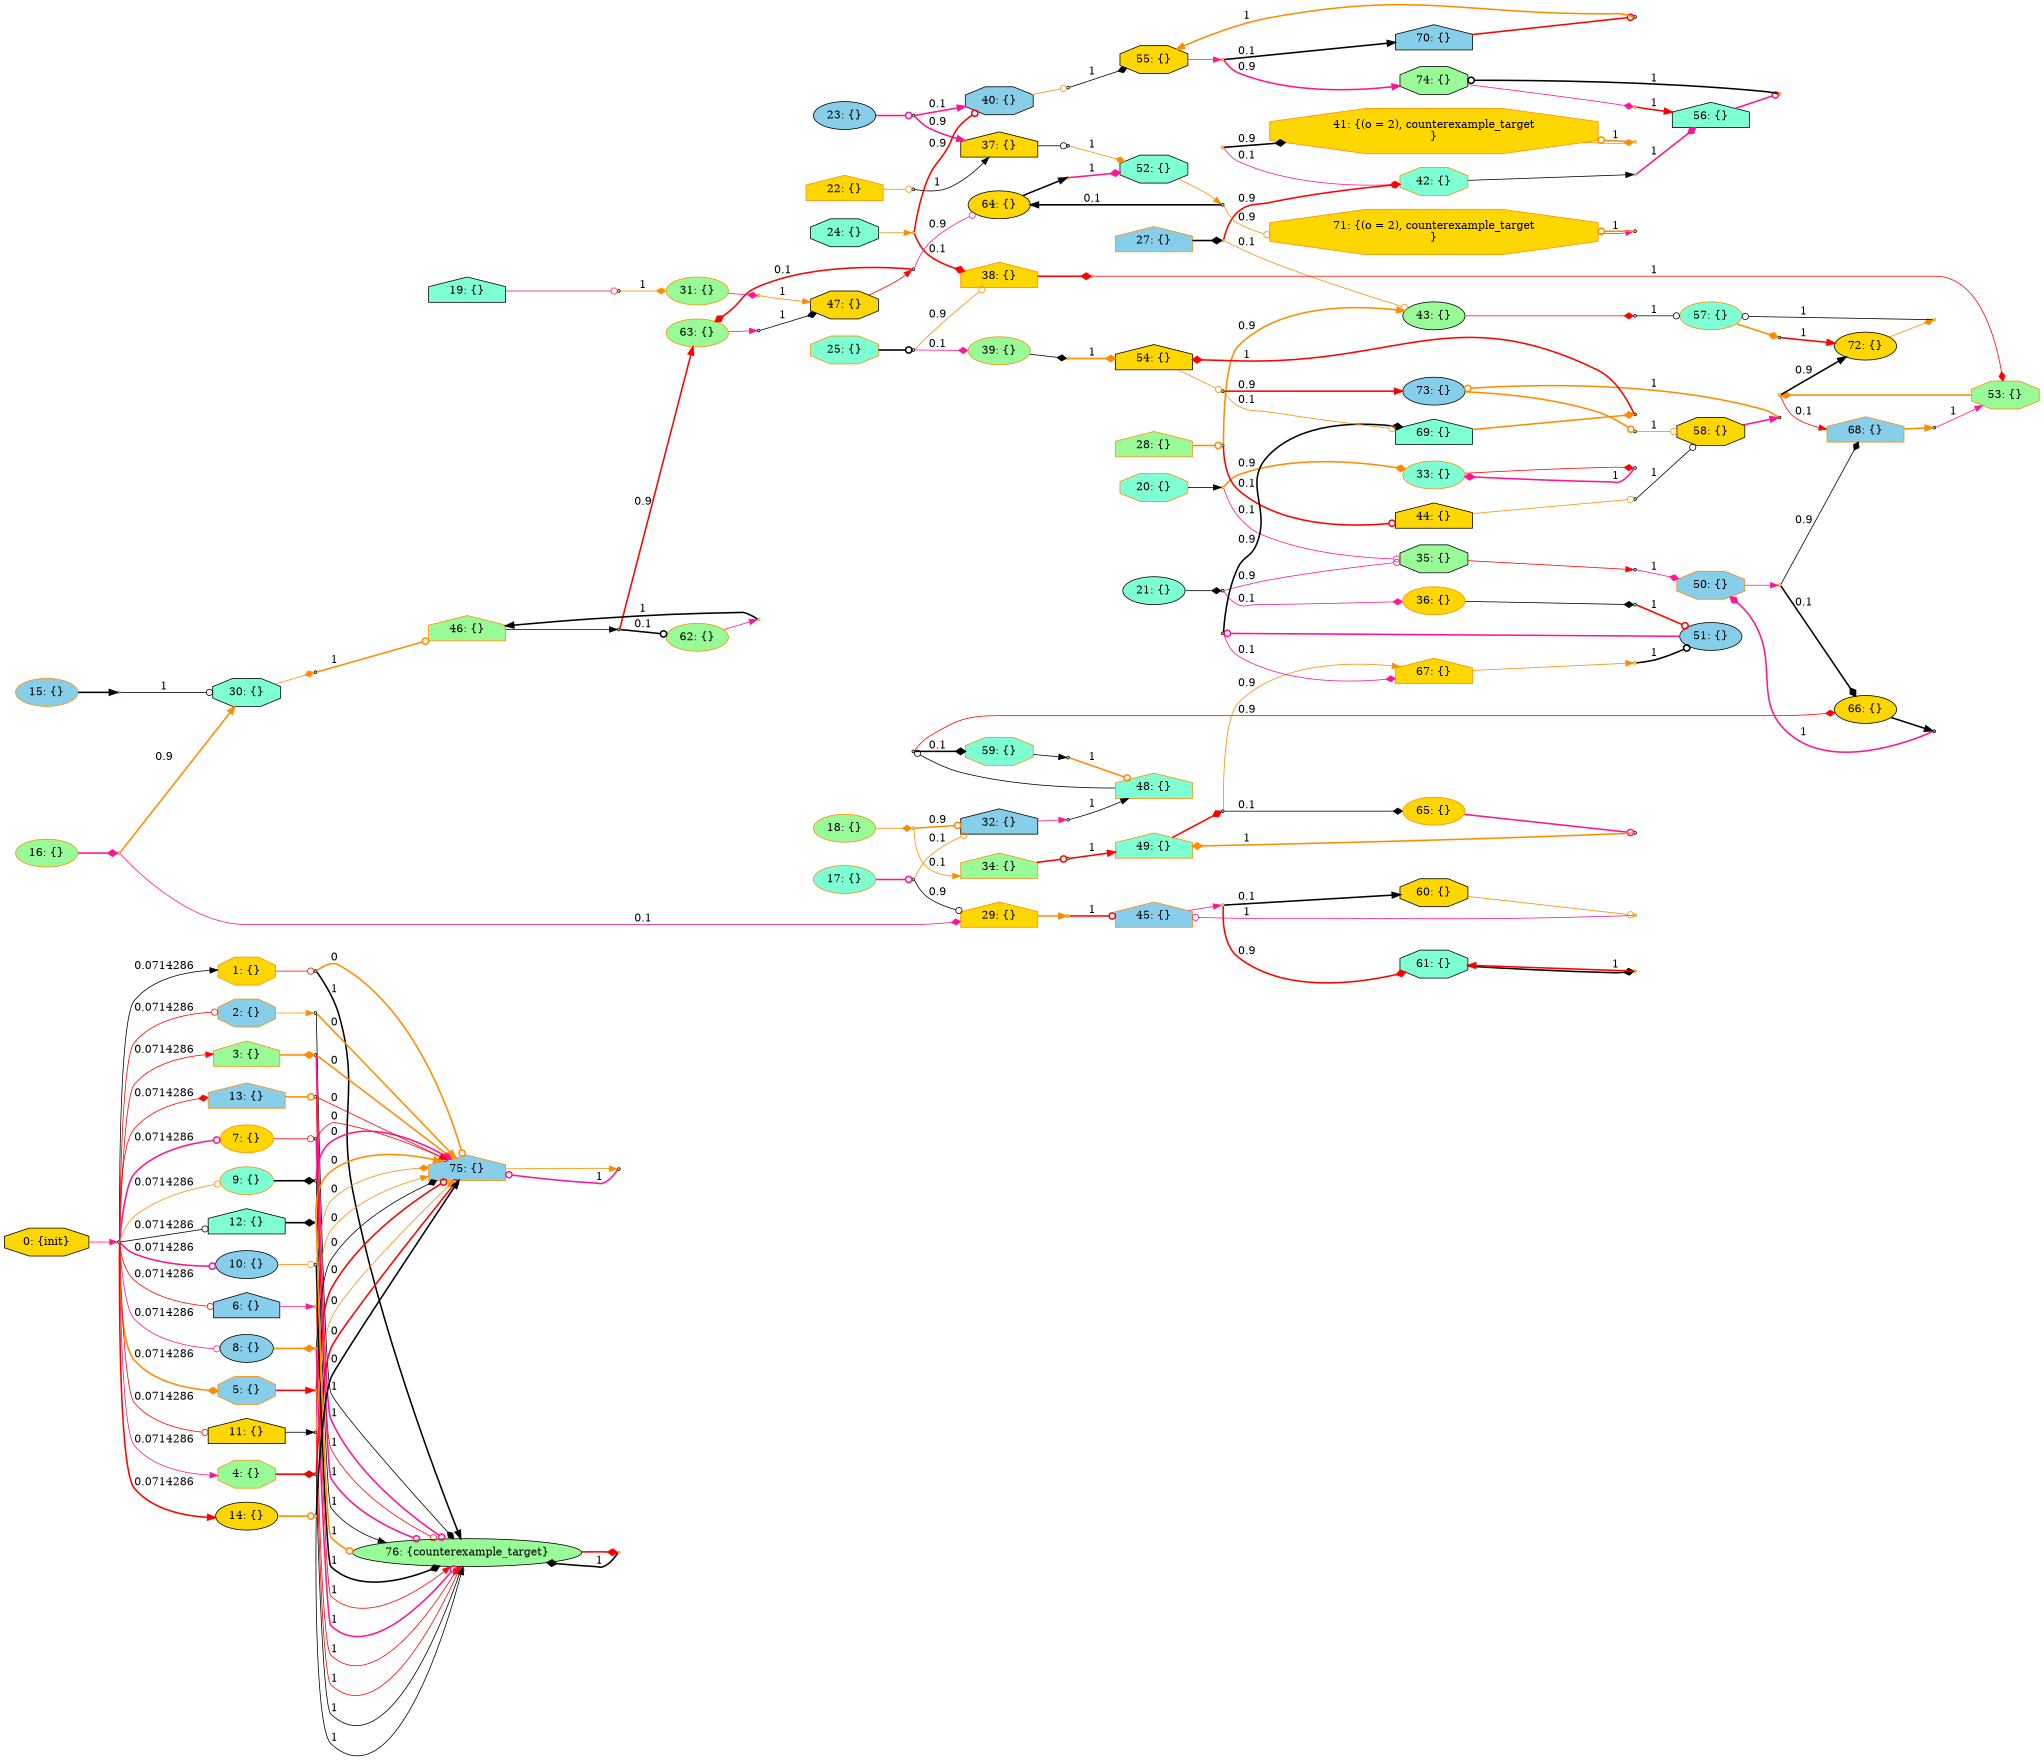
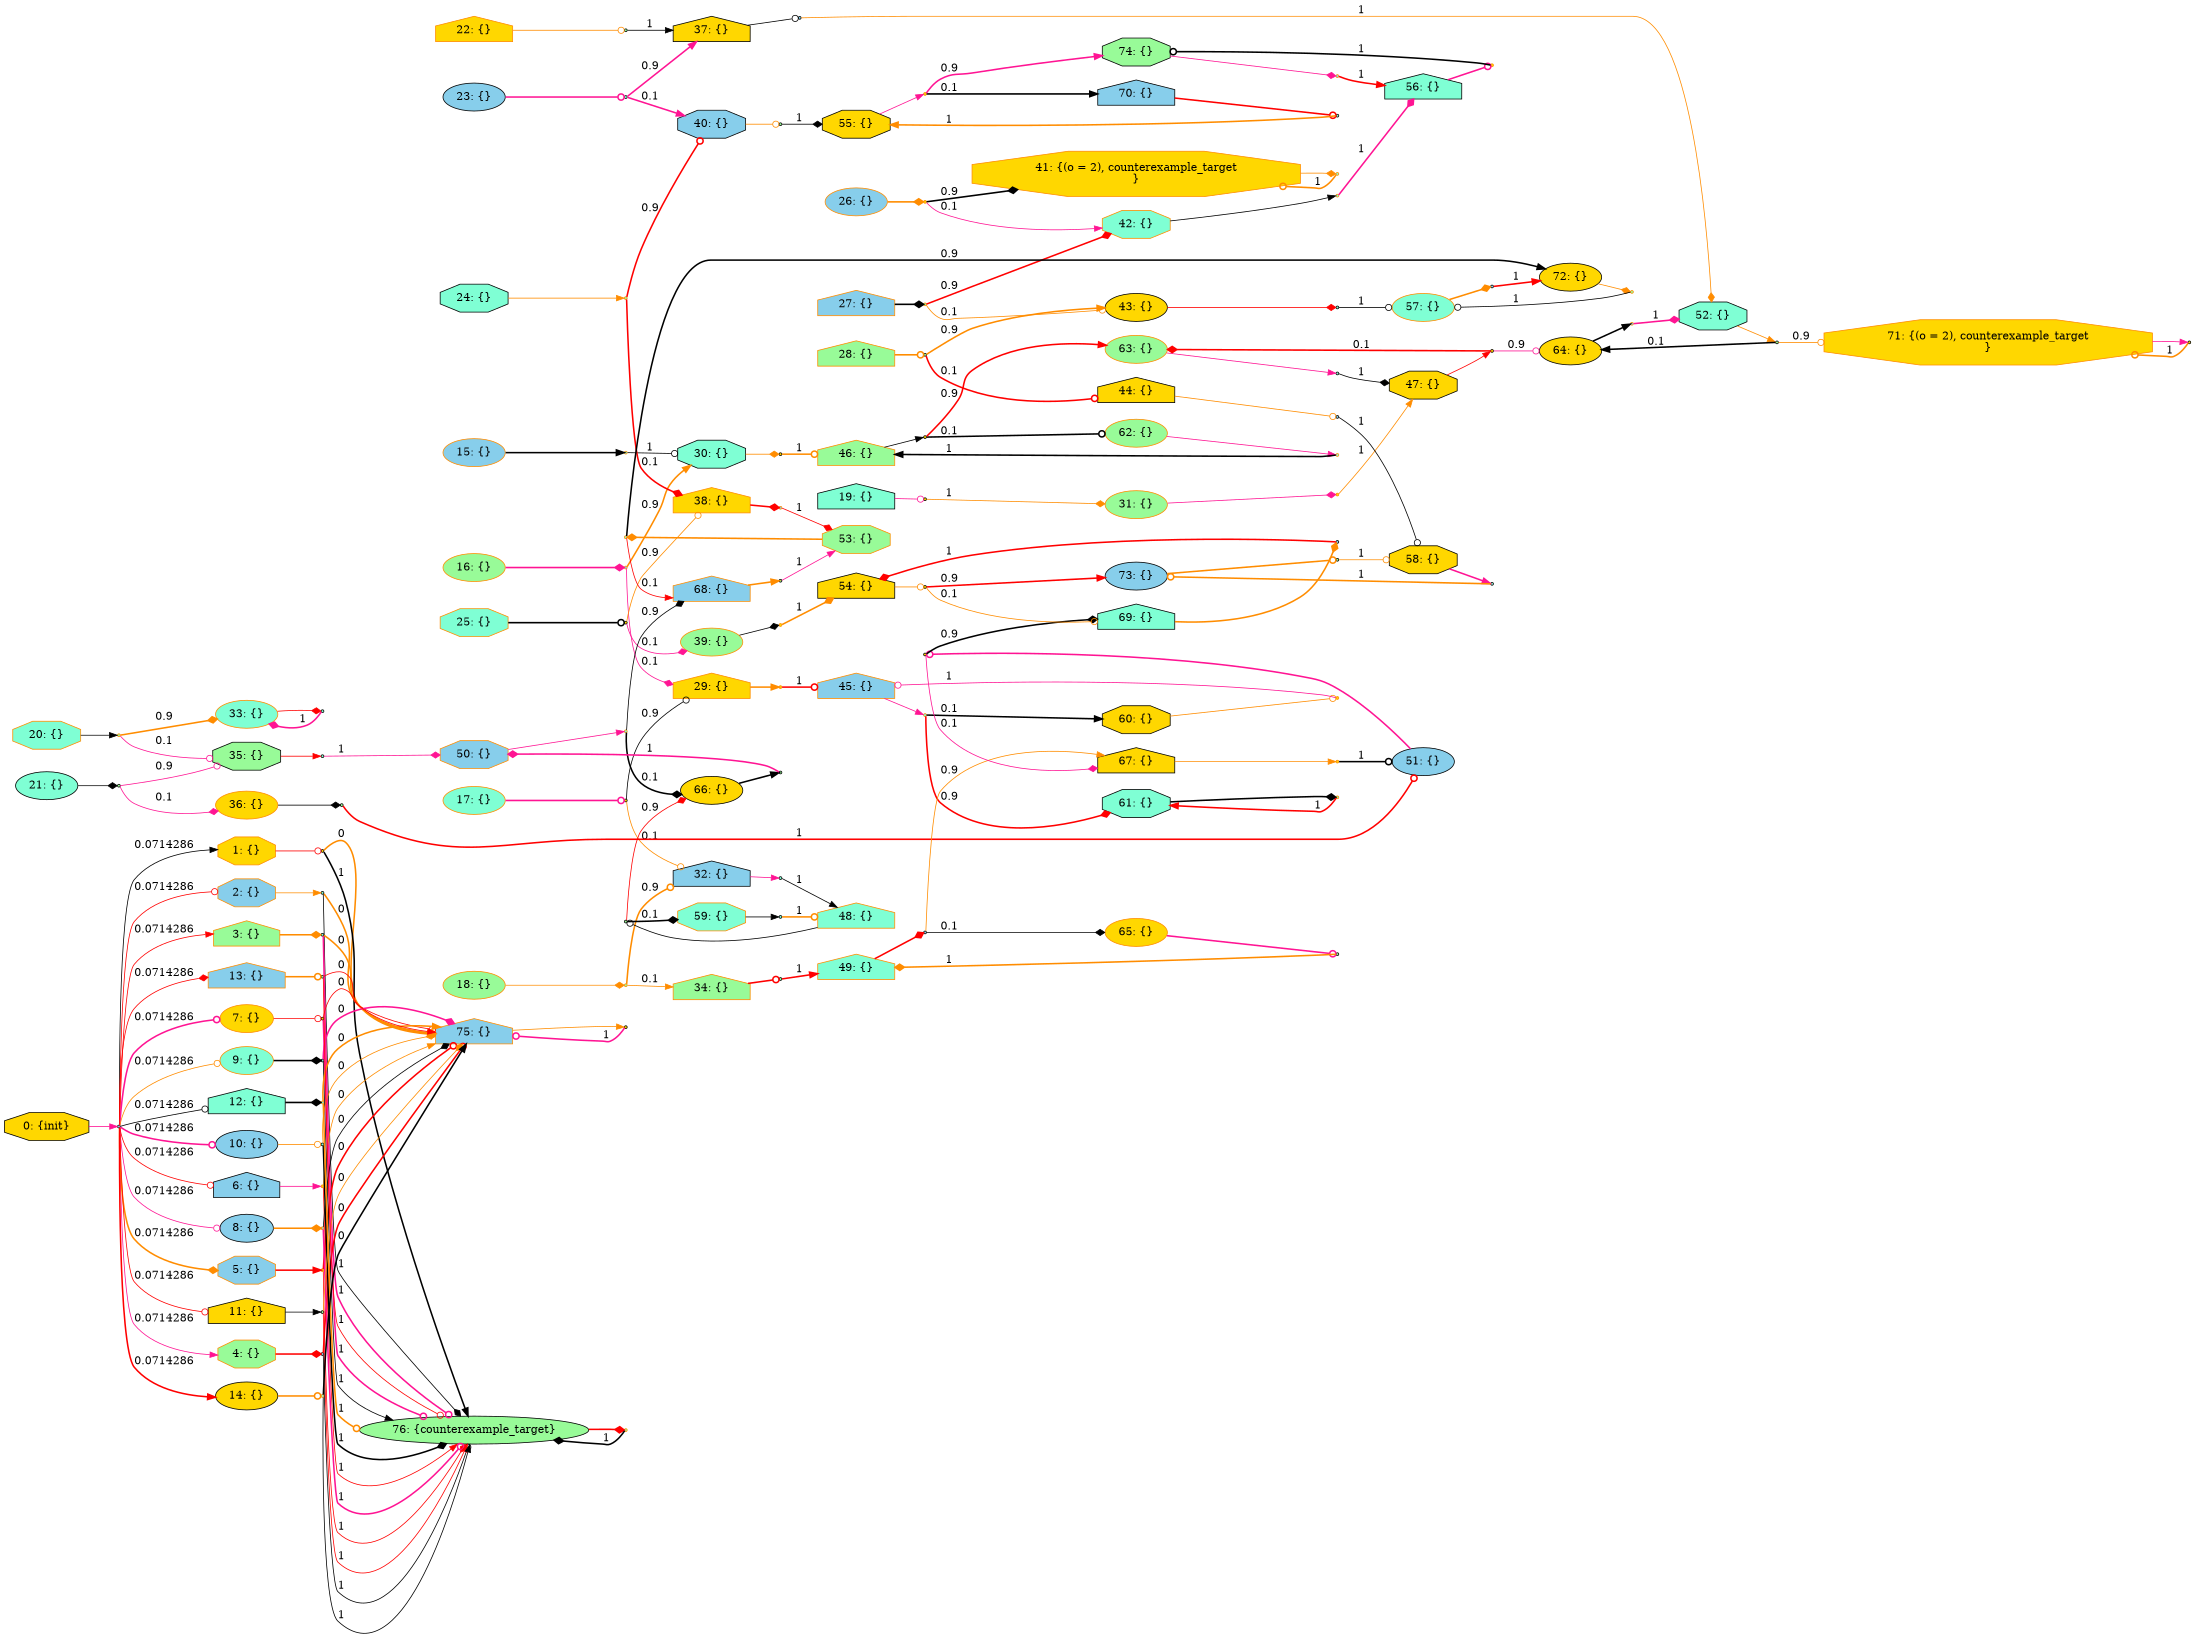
none -> (856, 202)
(1434, 316) -> (1136, 307)
(1434, 672) -> (1136, 762)
